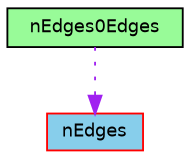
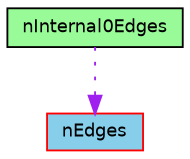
(95, 28) -> (95, 28)
